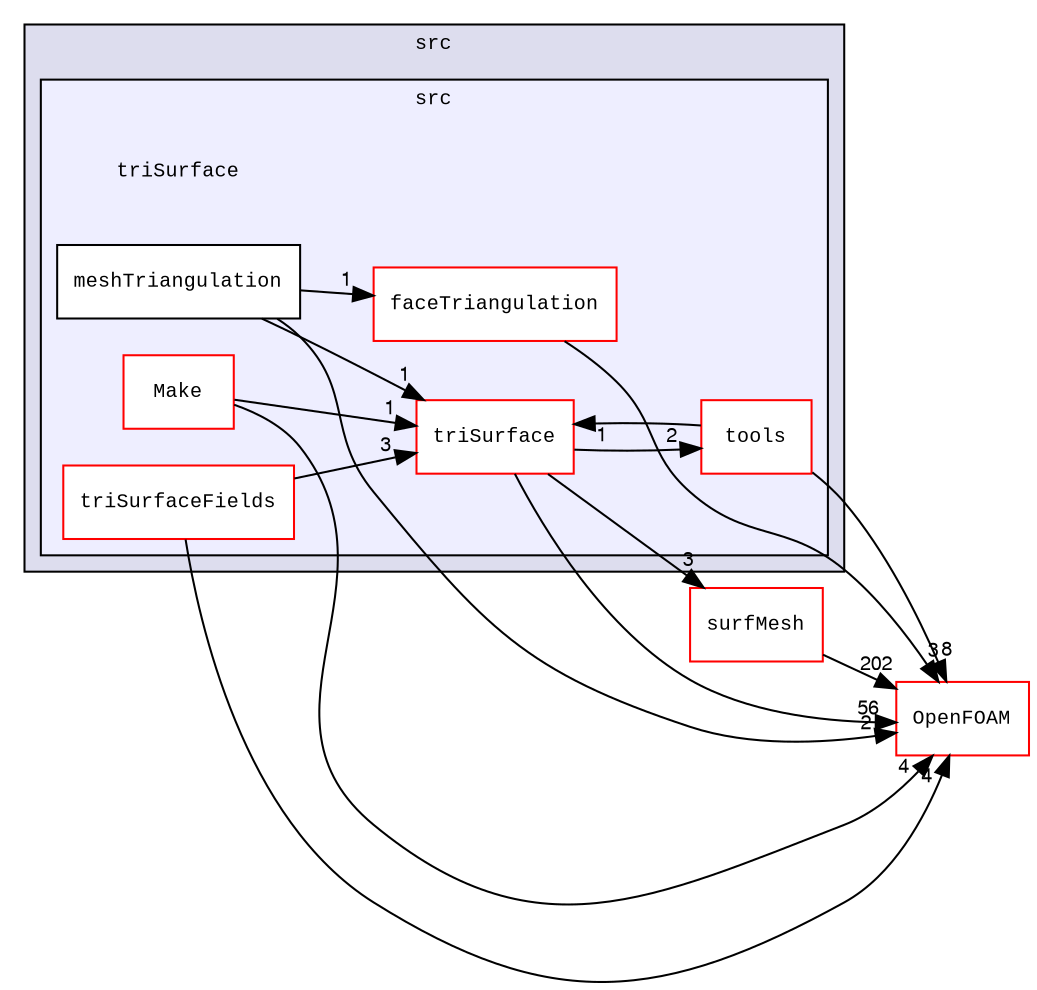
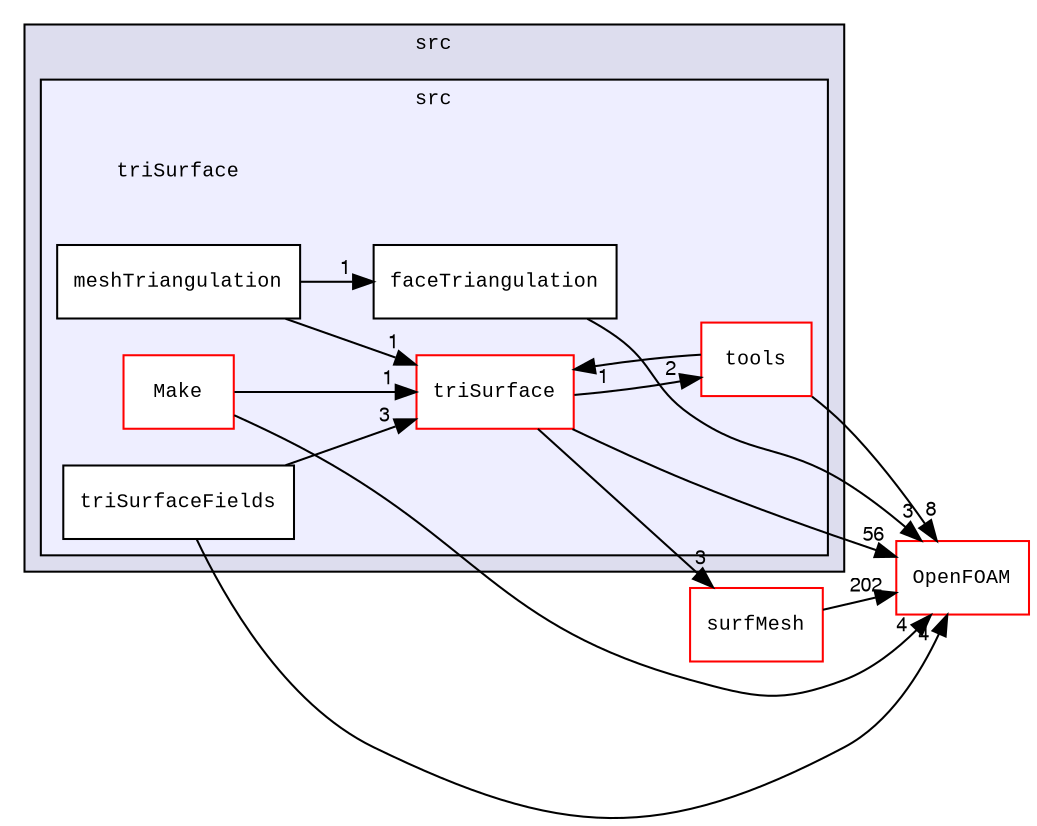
(495, 304) -> (495, 282)
(179, 502) -> (179, 502)
(504, 634) -> none
